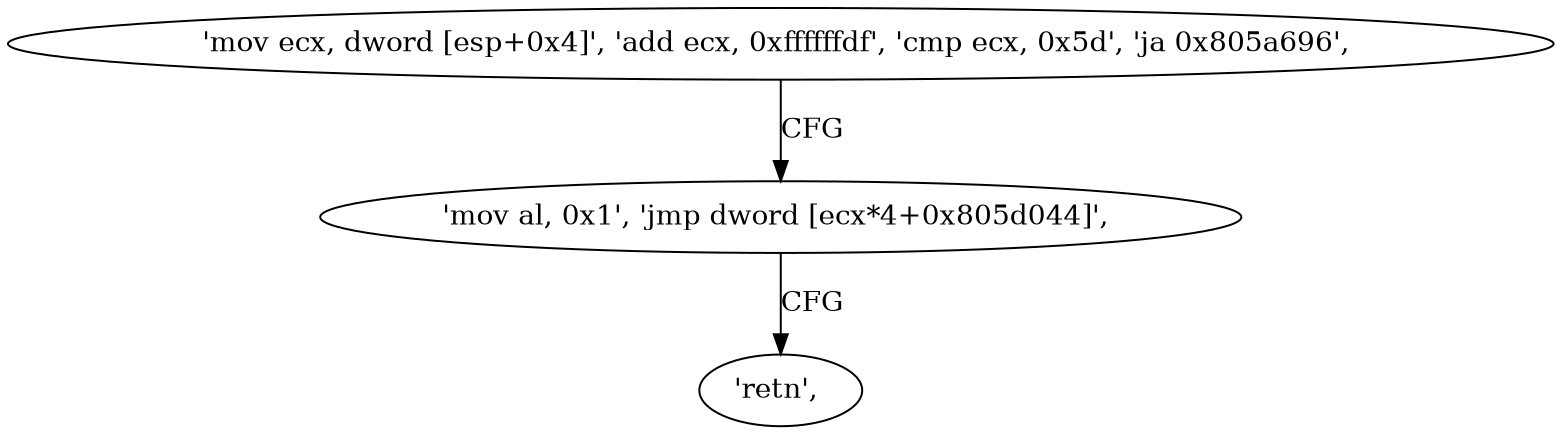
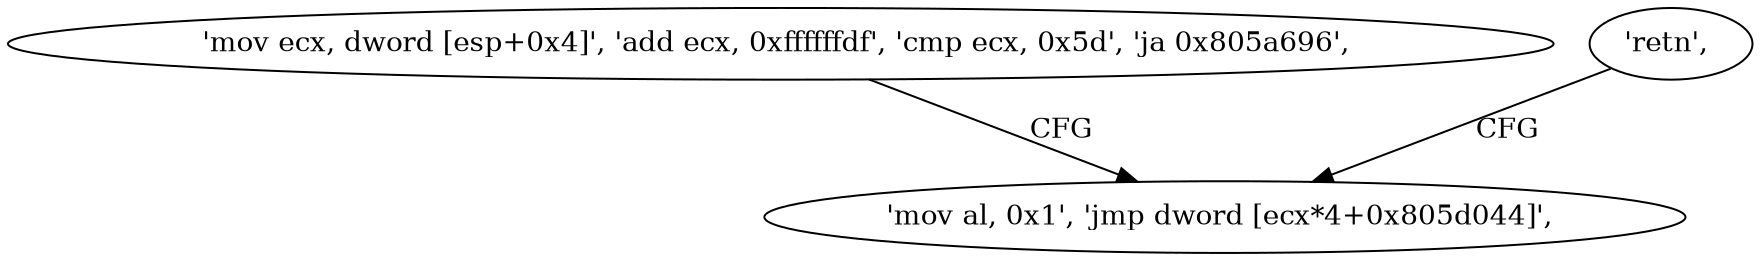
(781, 294) -> (1471, 122)
